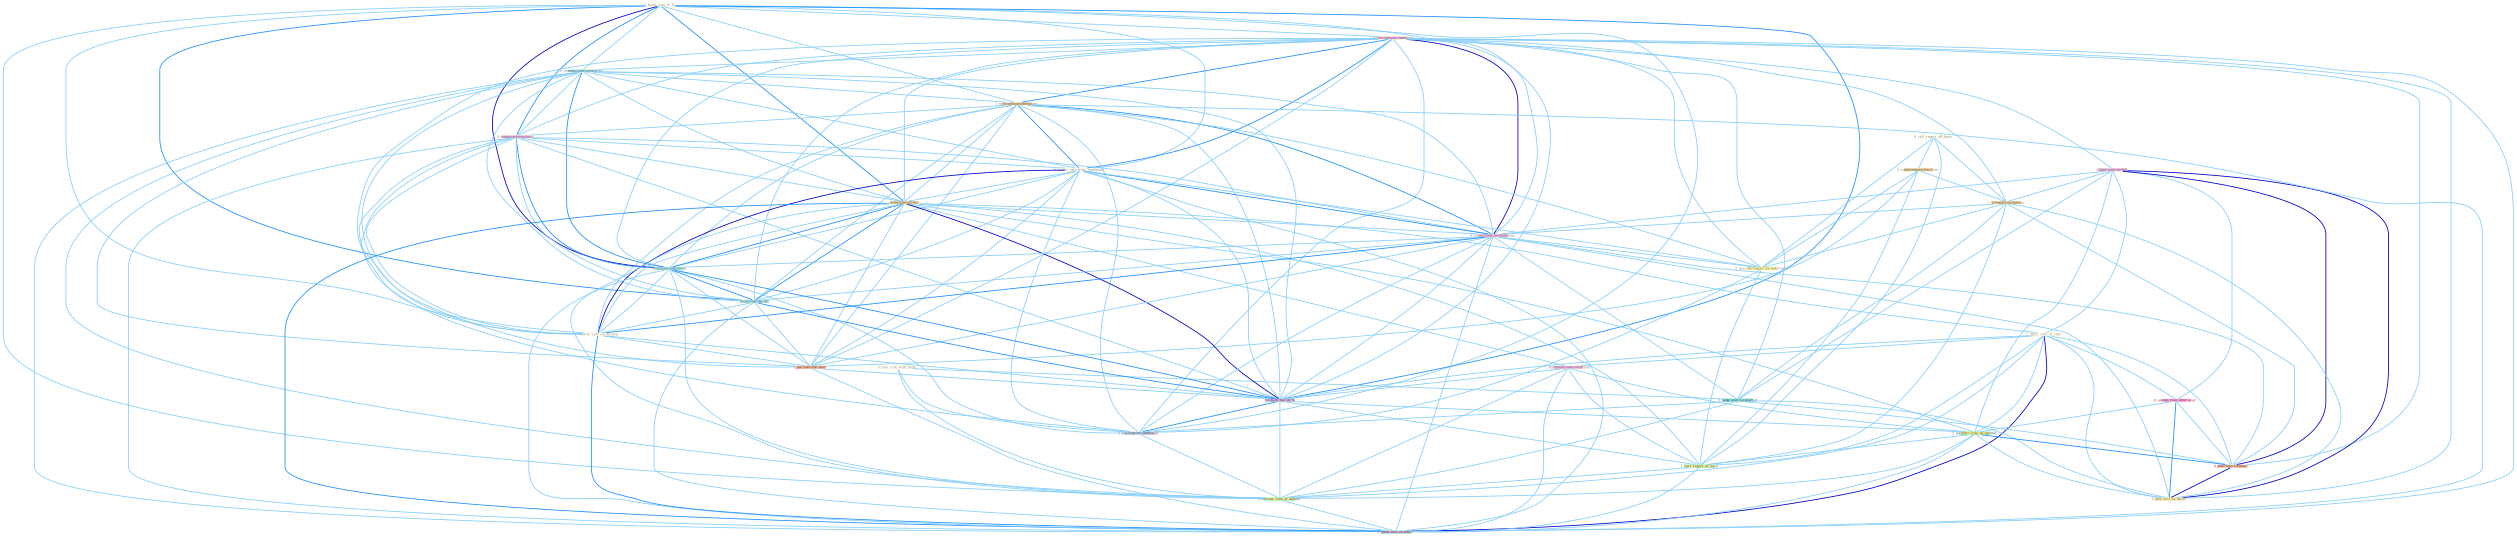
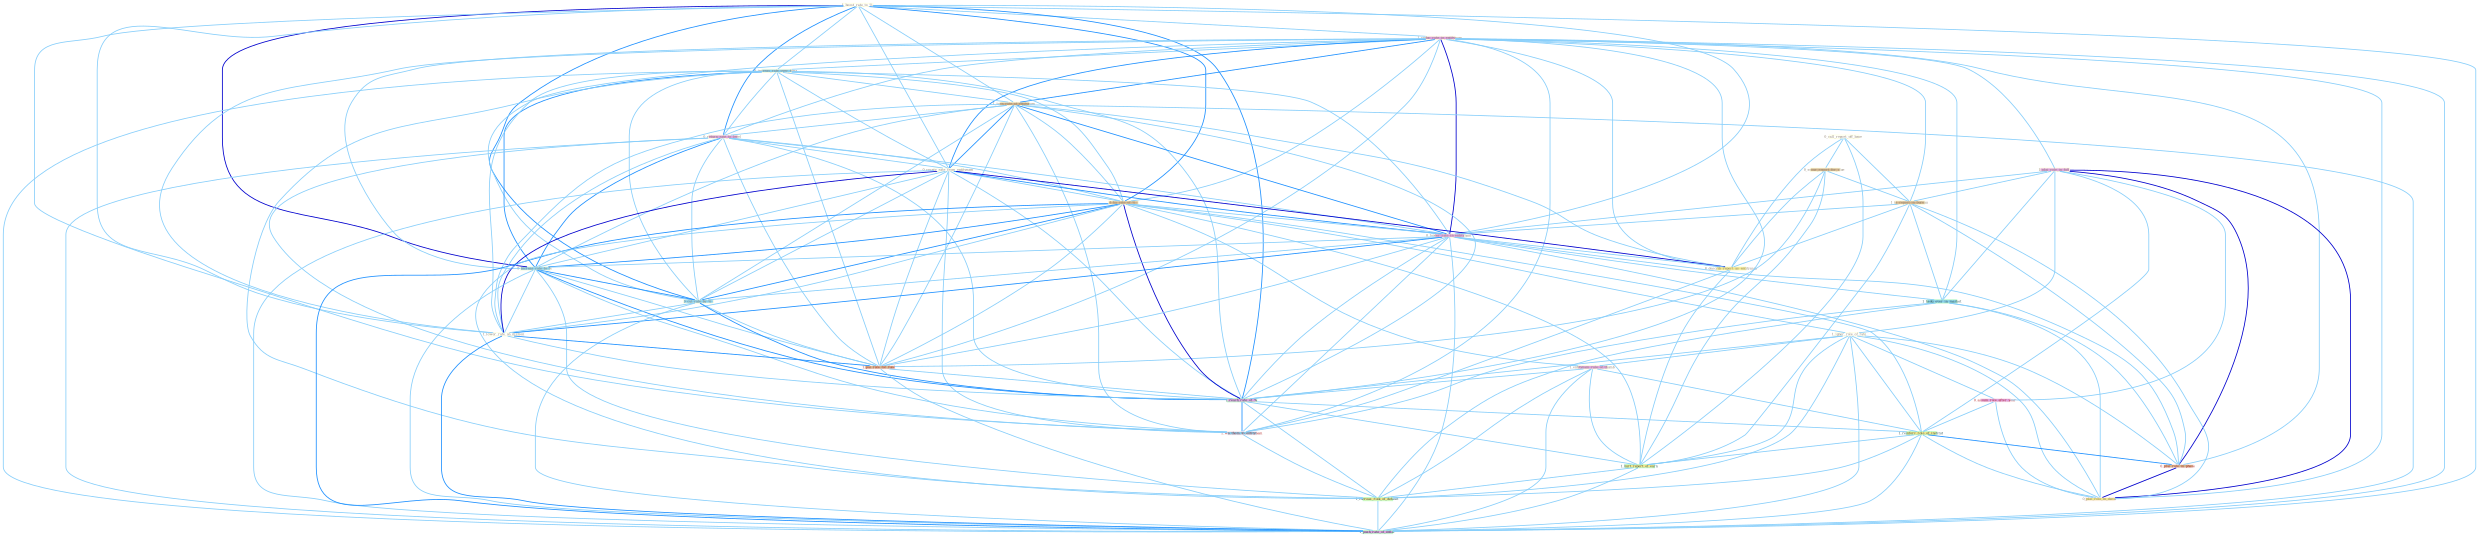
(1555, 238) -> (1341, 218)
(704, 351) -> (692, 351)
(898, 367) -> none
(1280, 400) -> (1242, 400)
(166, 413) -> (2418, 56)
(1139, 433) -> (1242, 433)
(2204, 433) -> none
(2173, 450) -> (2024, 470)
(1823, 498) -> (1696, 512)
